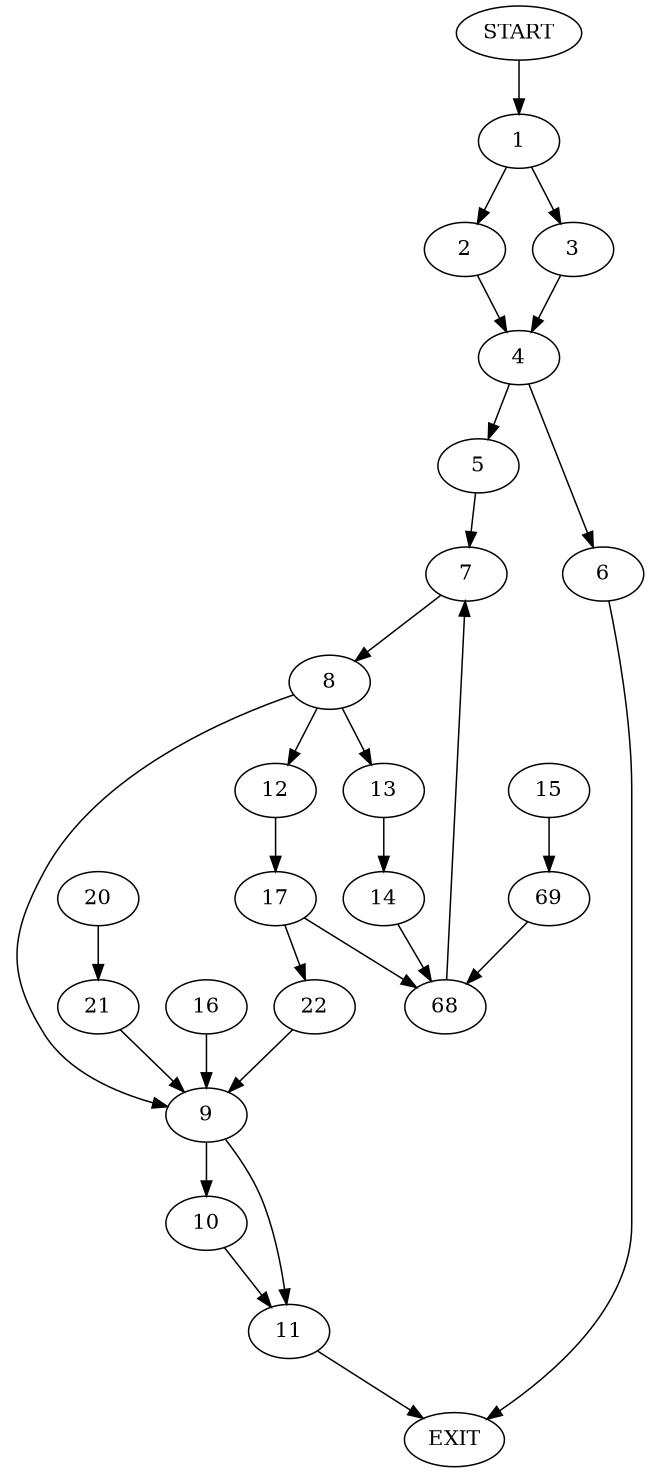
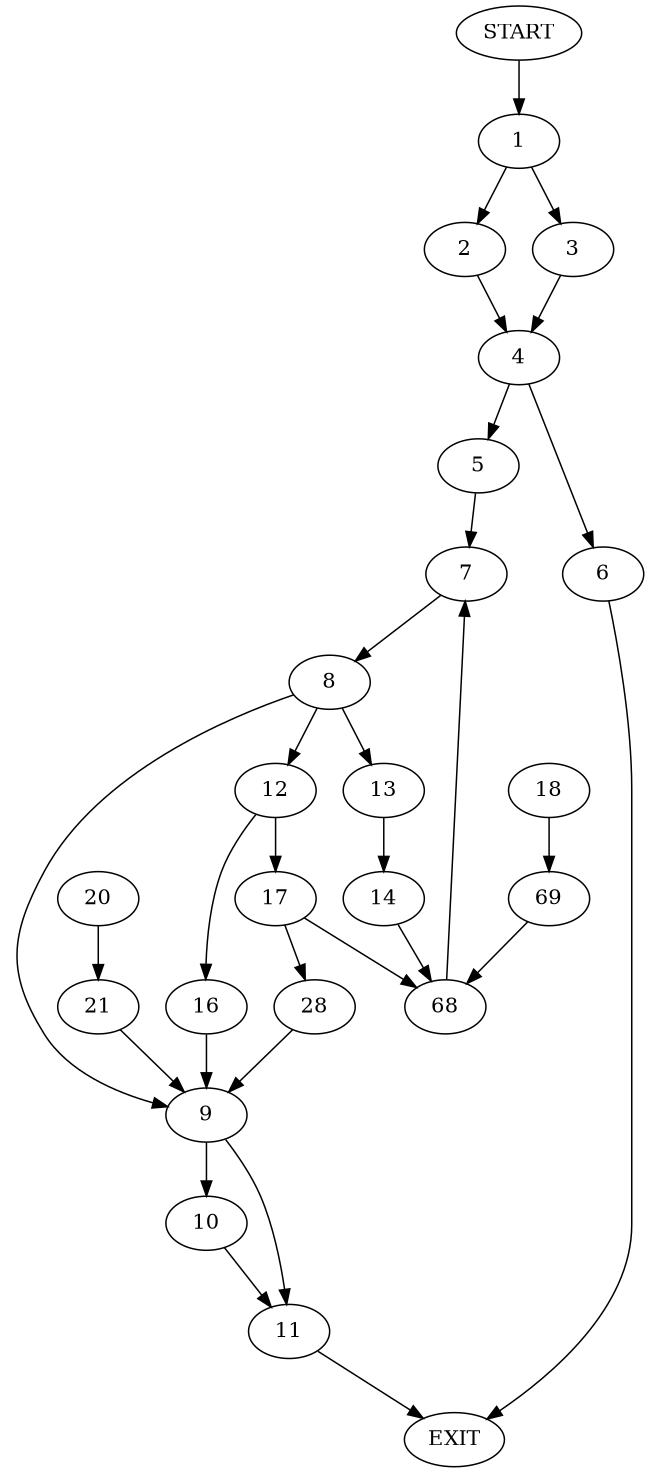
(549, 790) -> (549, 790)
none -> (217, 885)
(315, 1007) -> (315, 1007)
